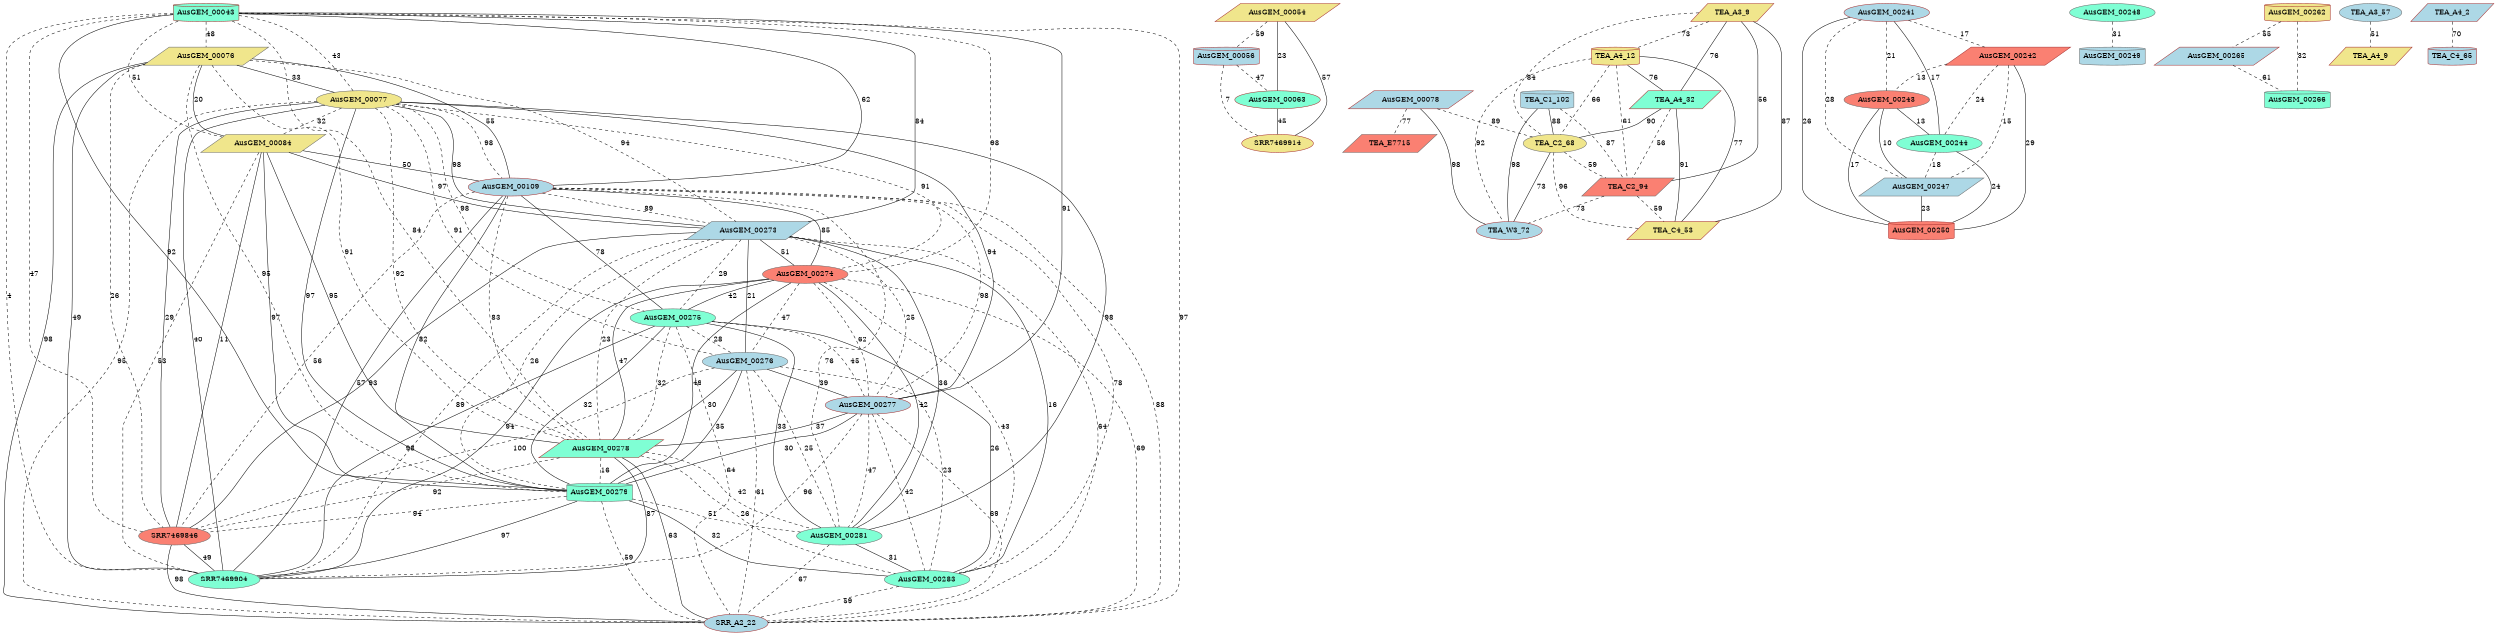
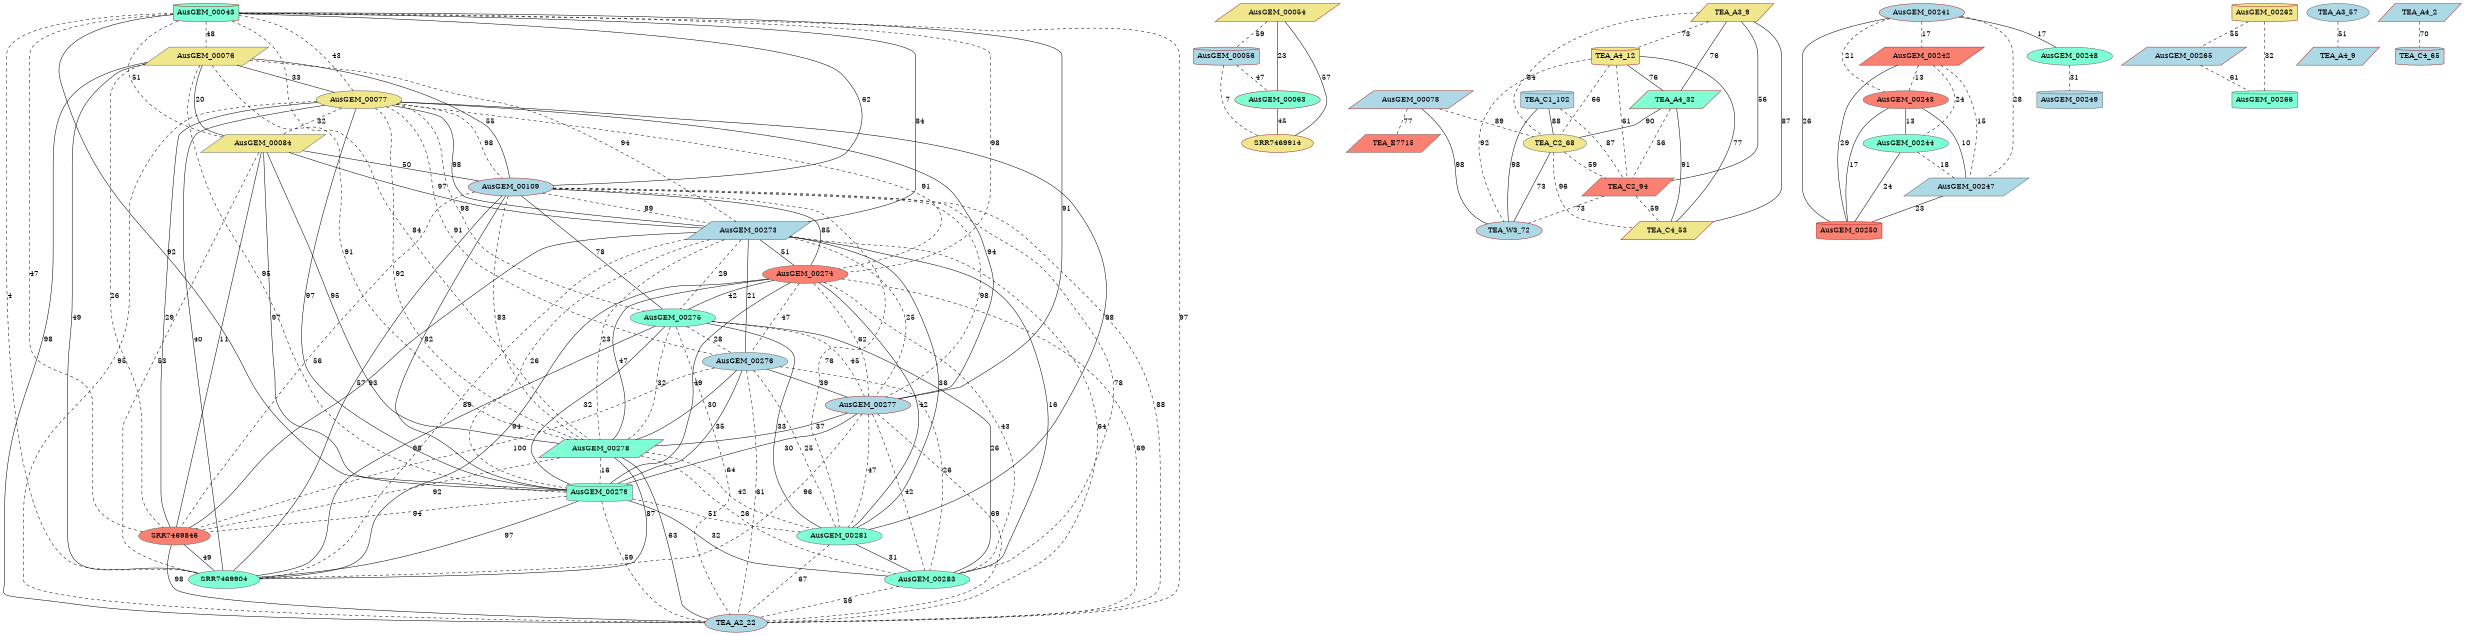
(2371, 56) -> (2338, 56)
(1928, 74) -> (2009, 27)
(947, 471) -> (947, 471)
(736, 623) -> (736, 623)
